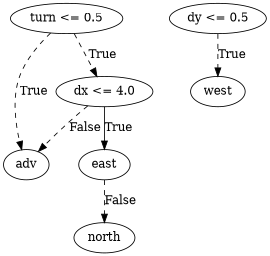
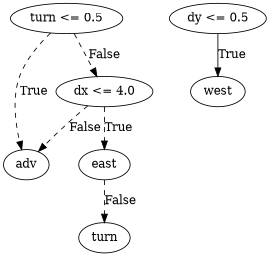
(218, 51) -> (218, 51)
(103, 55) -> (104, 55)
(104, 124) -> (104, 124)
(104, 238) -> (104, 238)
